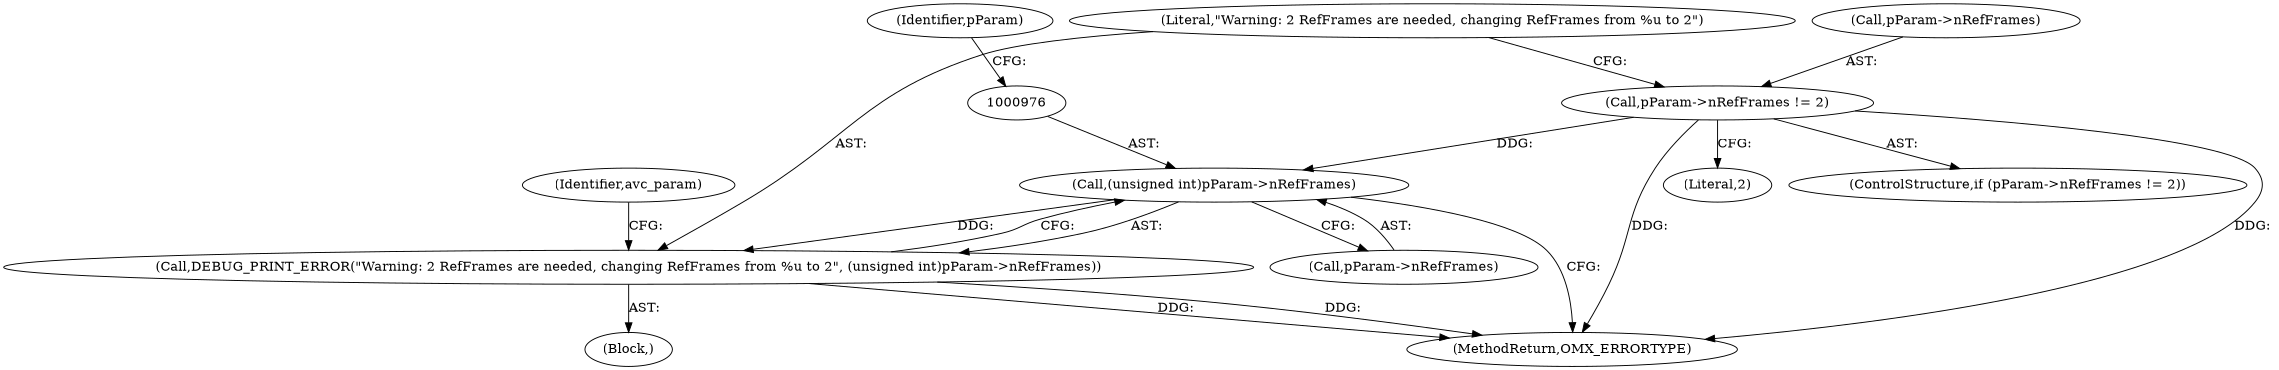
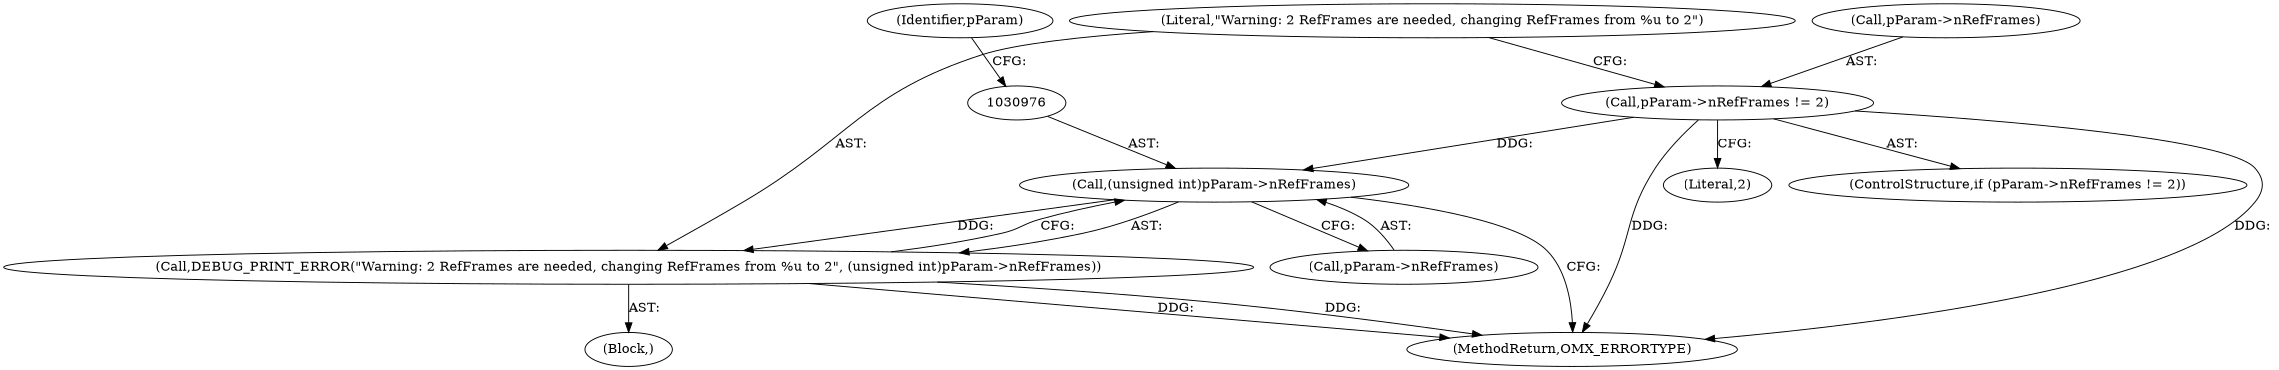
(1017, 103) -> (1017, 103)
(629, 185) -> none
